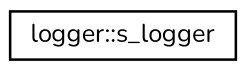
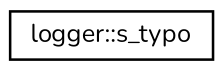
(123, 36) -> (112, 36)
